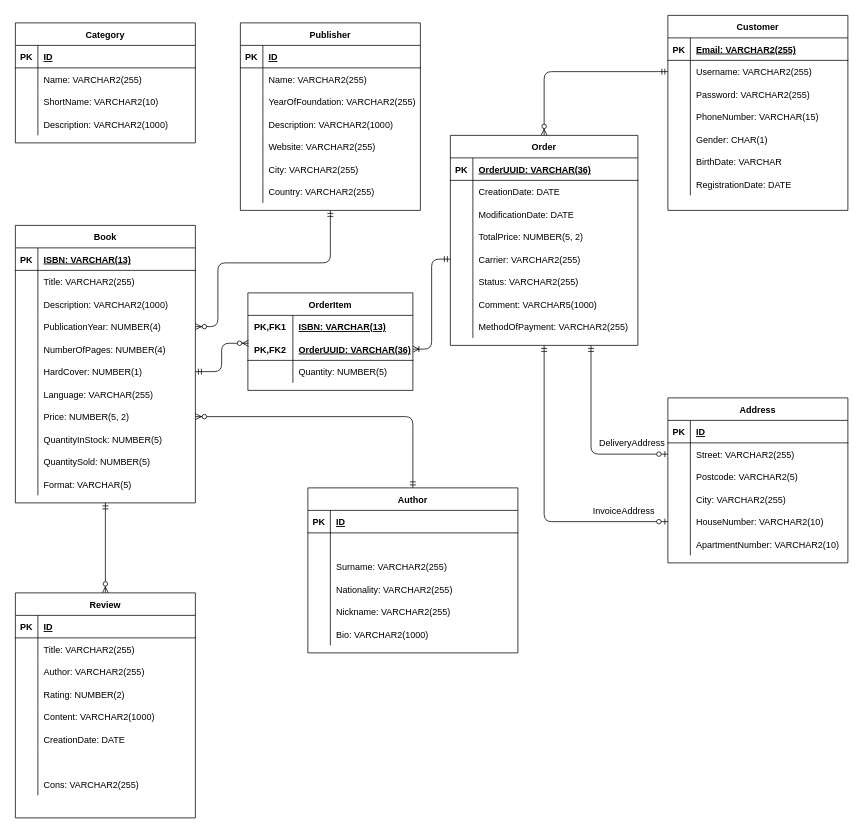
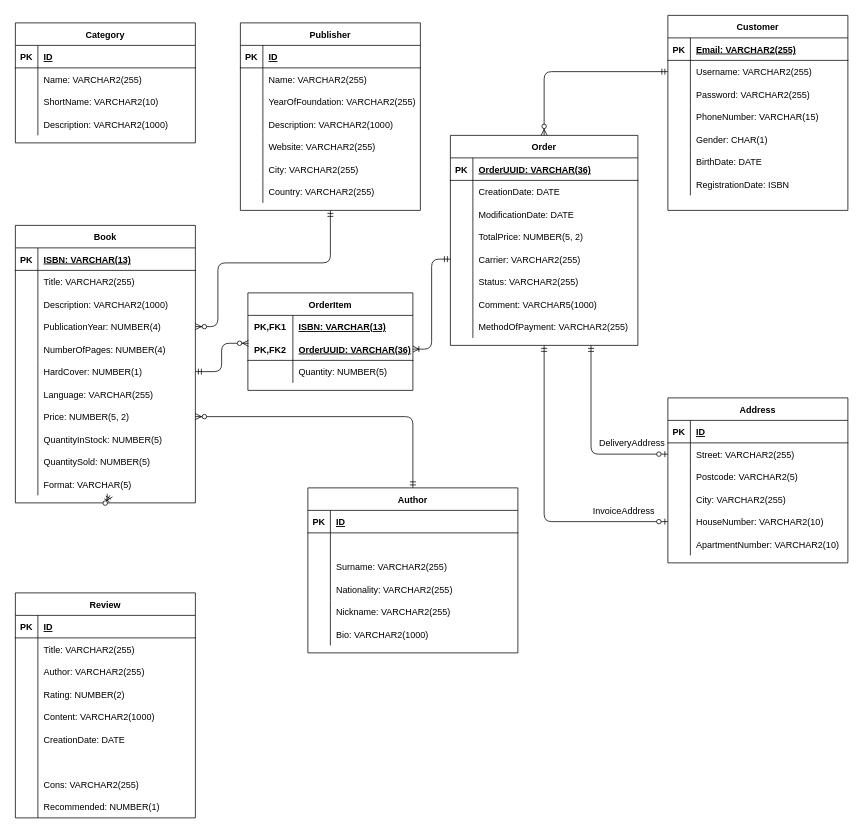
(738, 162) -> (730, 162)
(747, 185) -> (747, 185)
(105, 548) -> (108, 499)
none -> (117, 807)
